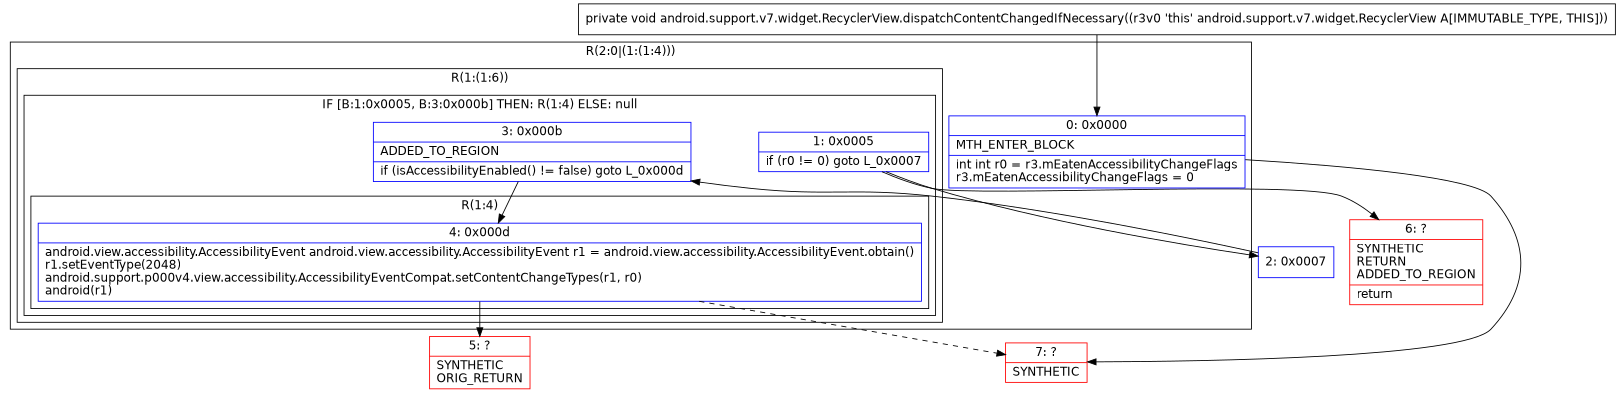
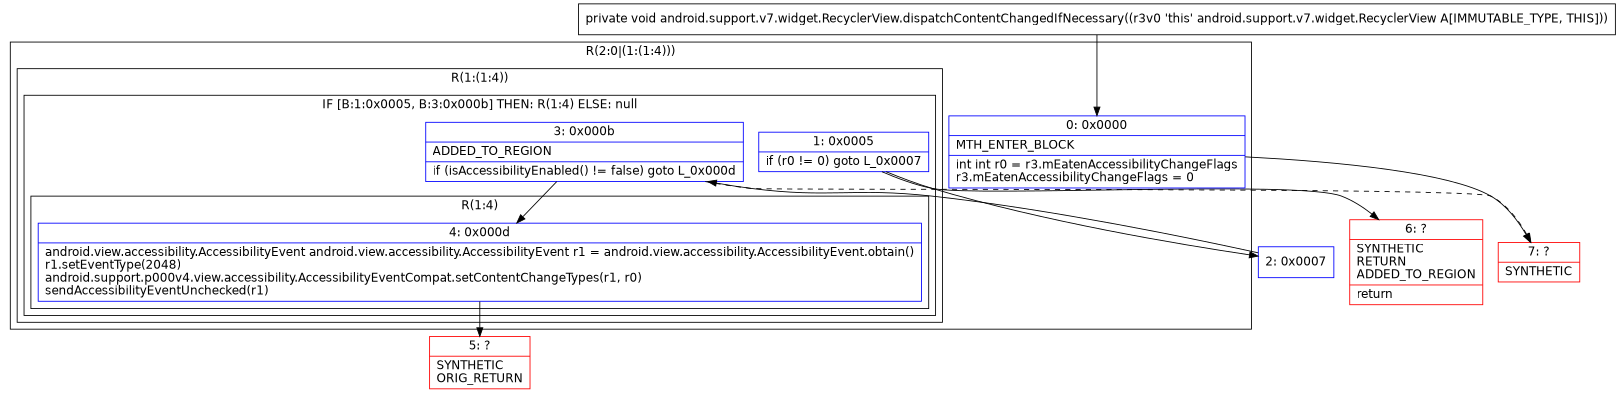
(480, 79) -> (480, 79)
(79, 291) -> (157, 291)
(893, 335) -> (915, 189)
